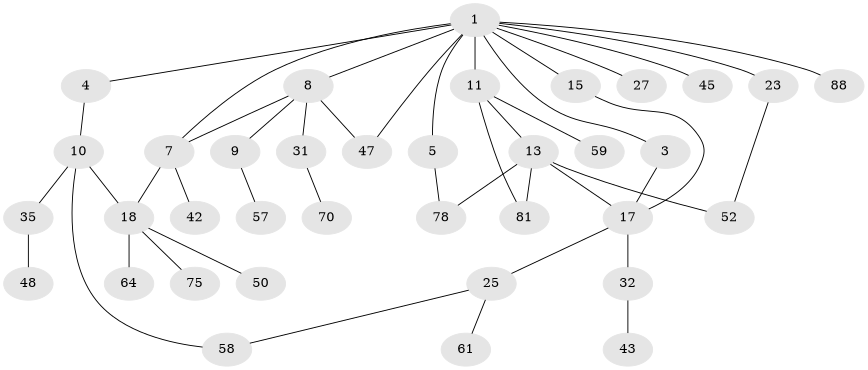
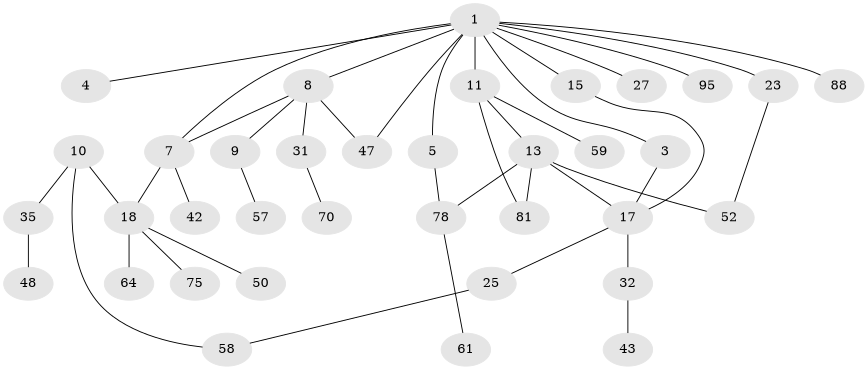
(708, 86) -> (708, 86)
(82, 119) -> none
(479, 317) -> (454, 284)
